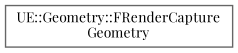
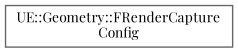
(119, 26) -> (119, 26)
